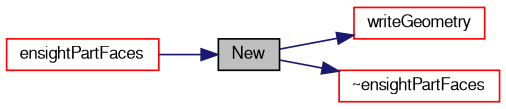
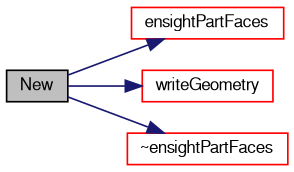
(180, 55) -> (108, 60)
